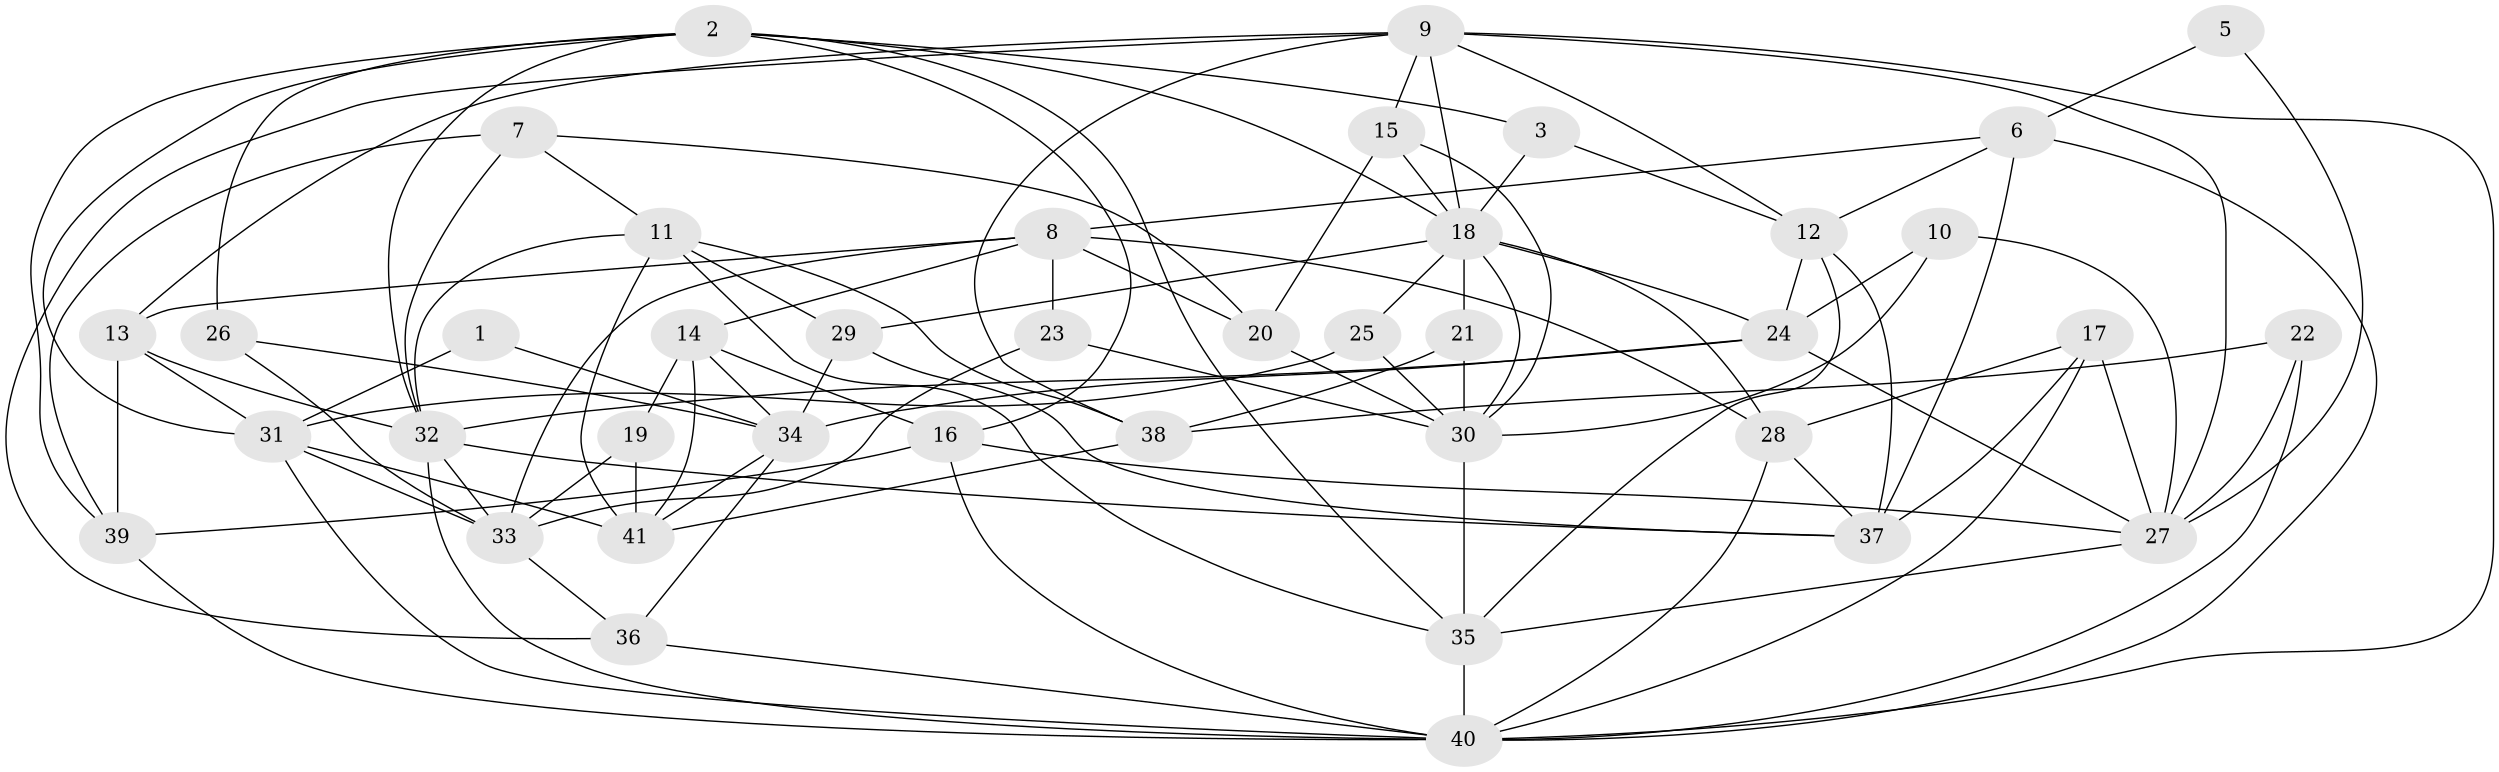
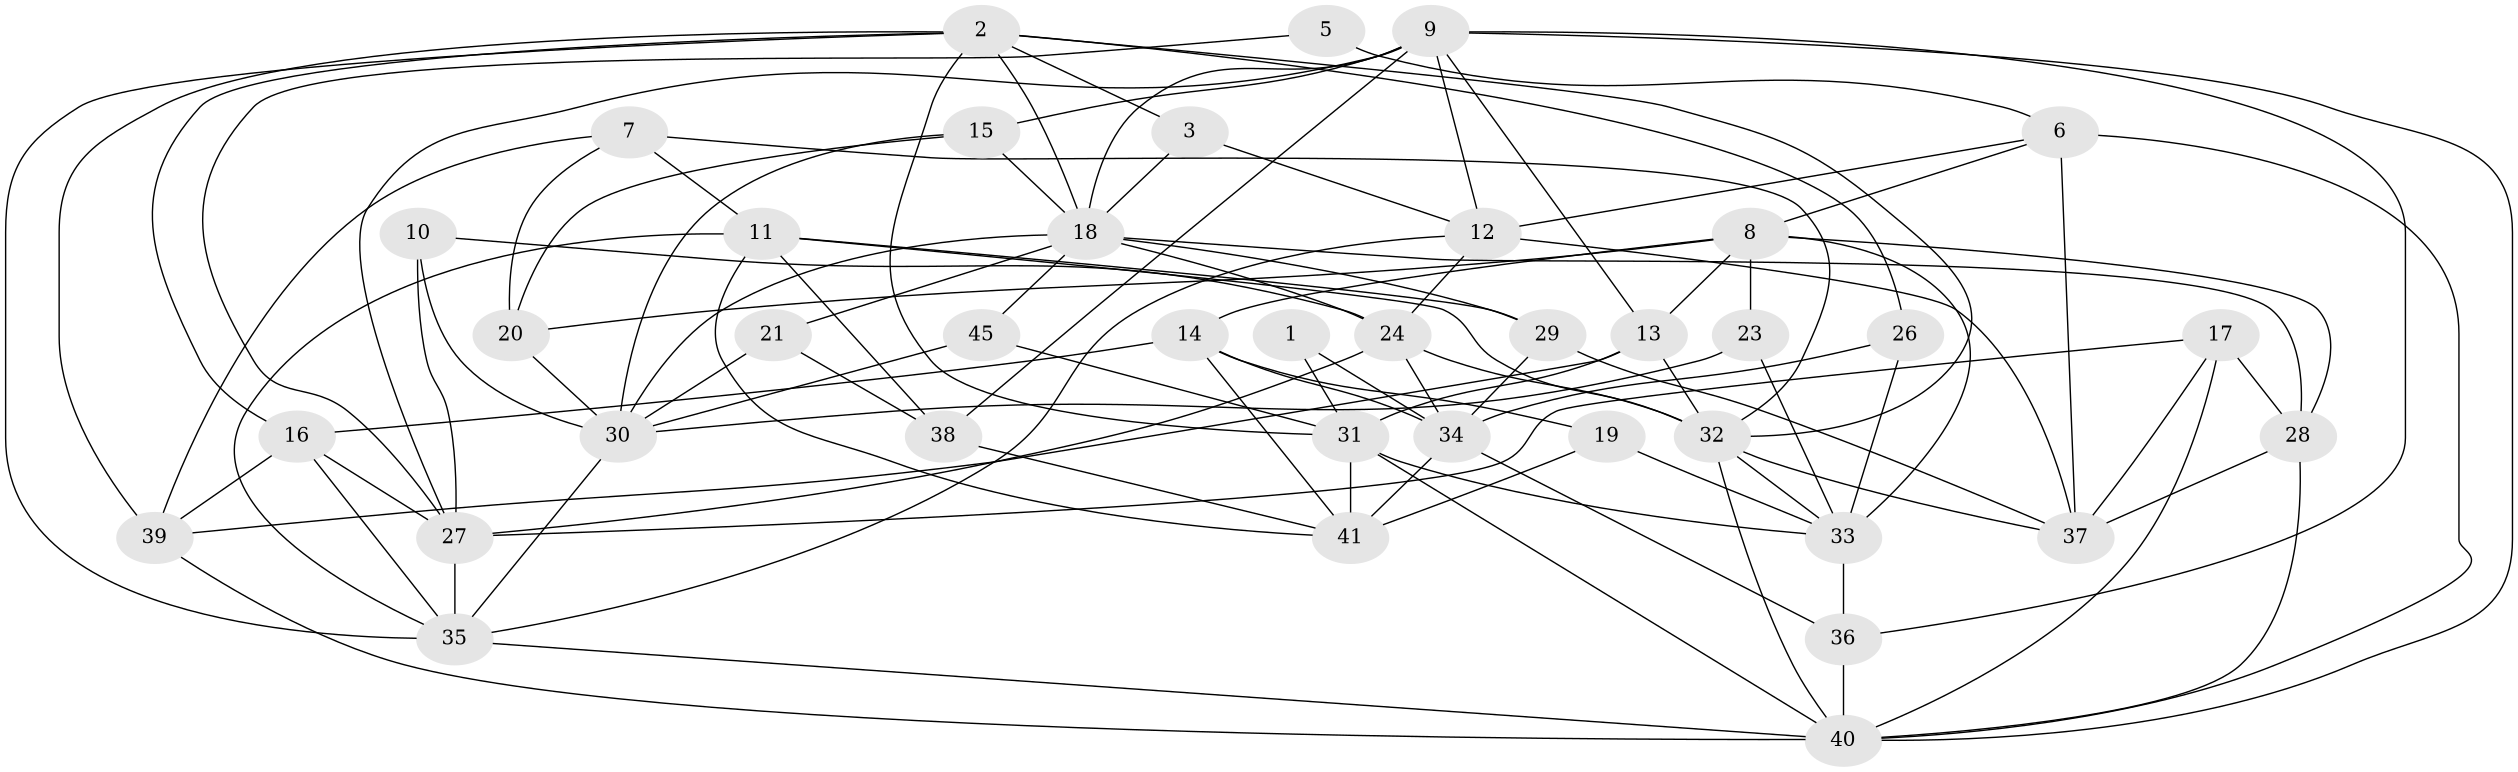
(1363, 335) -> (982, 335)
(2303, 335) -> none
(1149, 656) -> (376, 538)
